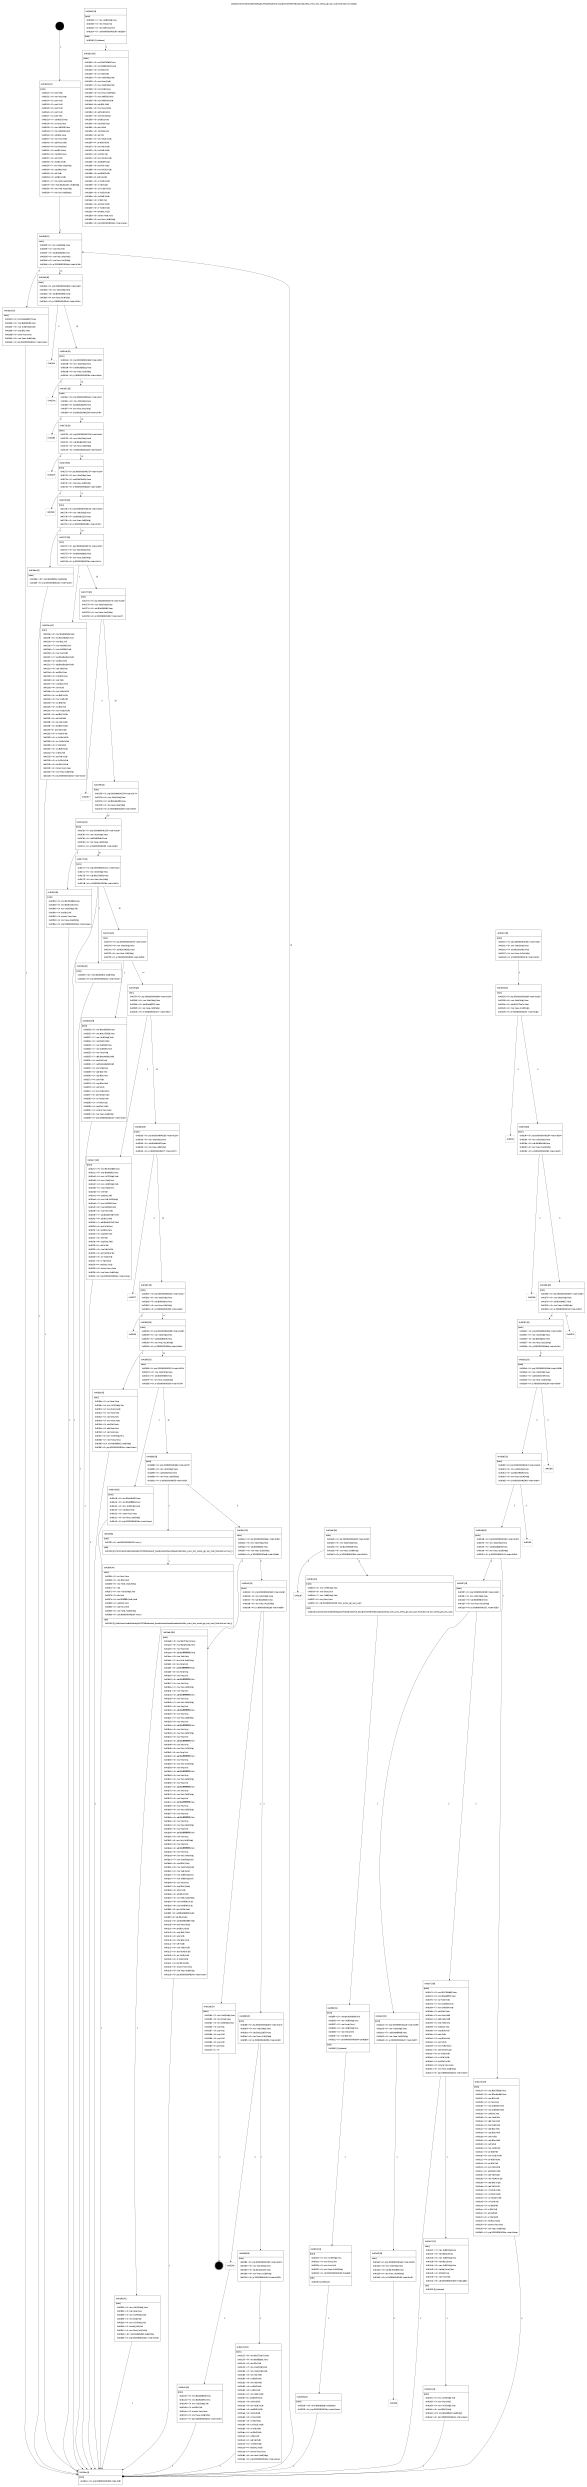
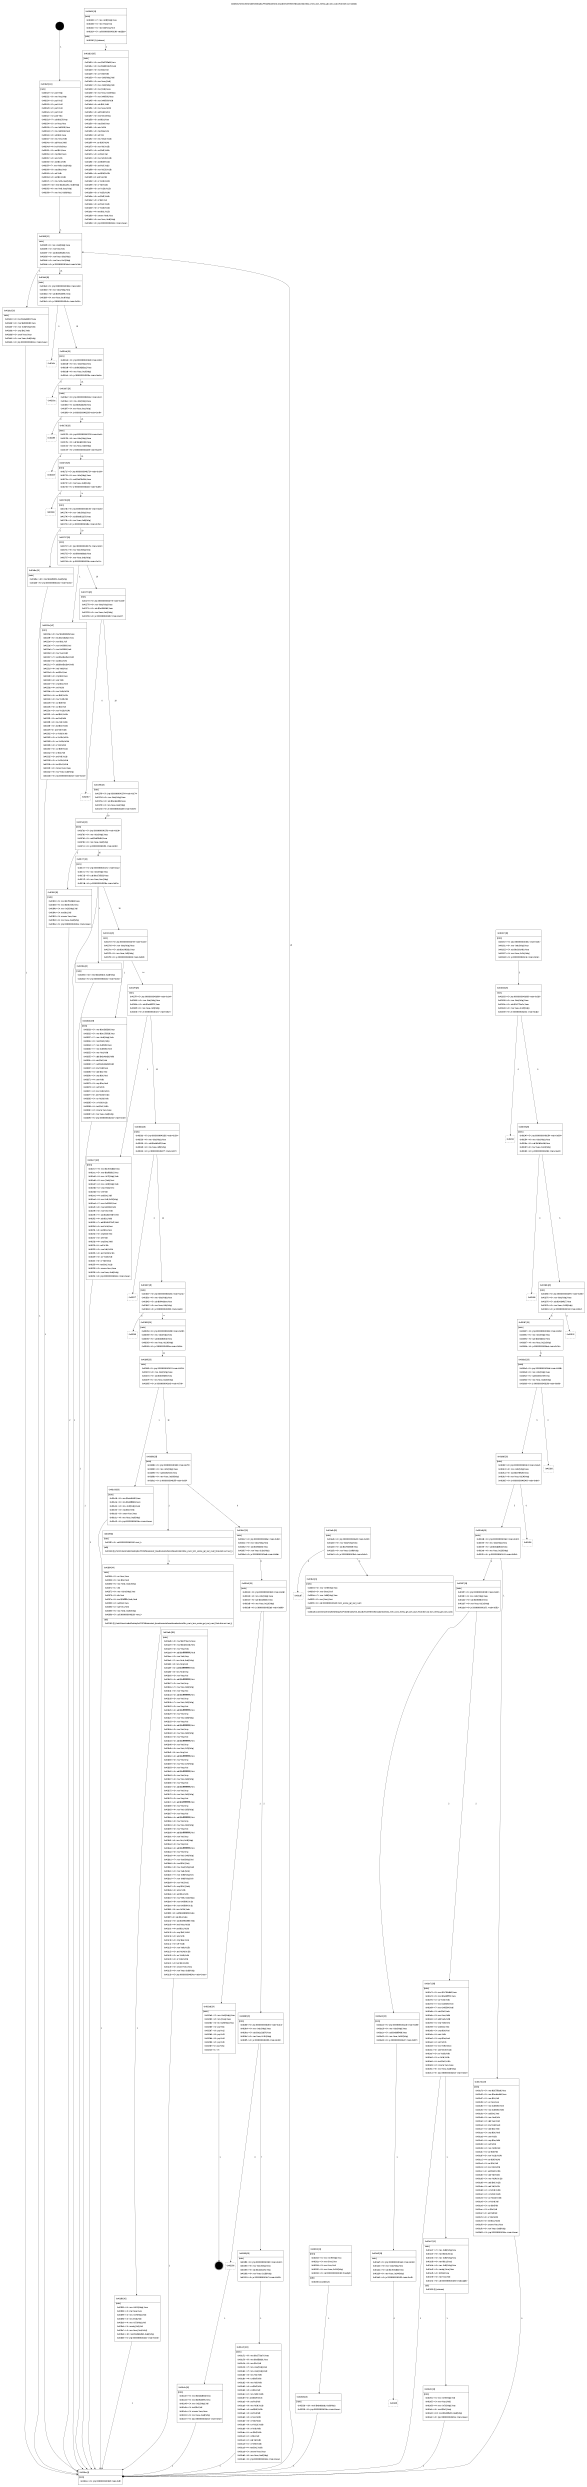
(115, 1420) -> none
(238, 1610) -> none
(348, 2028) -> none
